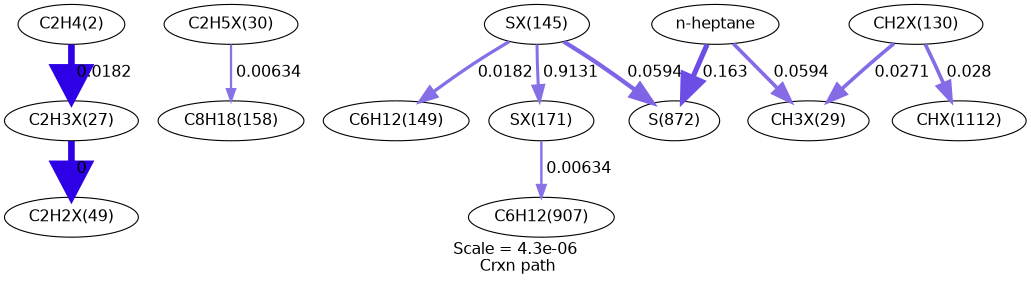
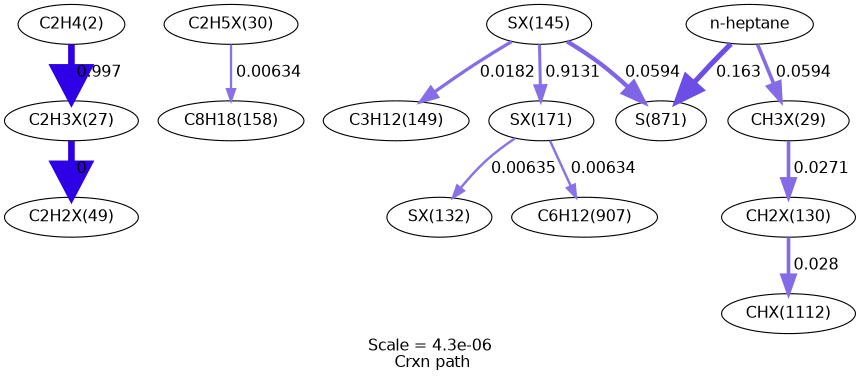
(868, 66) -> (789, 160)
(102, 73) -> (97, 73)
(396, 121) -> (396, 121)
(674, 121) -> (661, 121)
none -> (439, 217)
